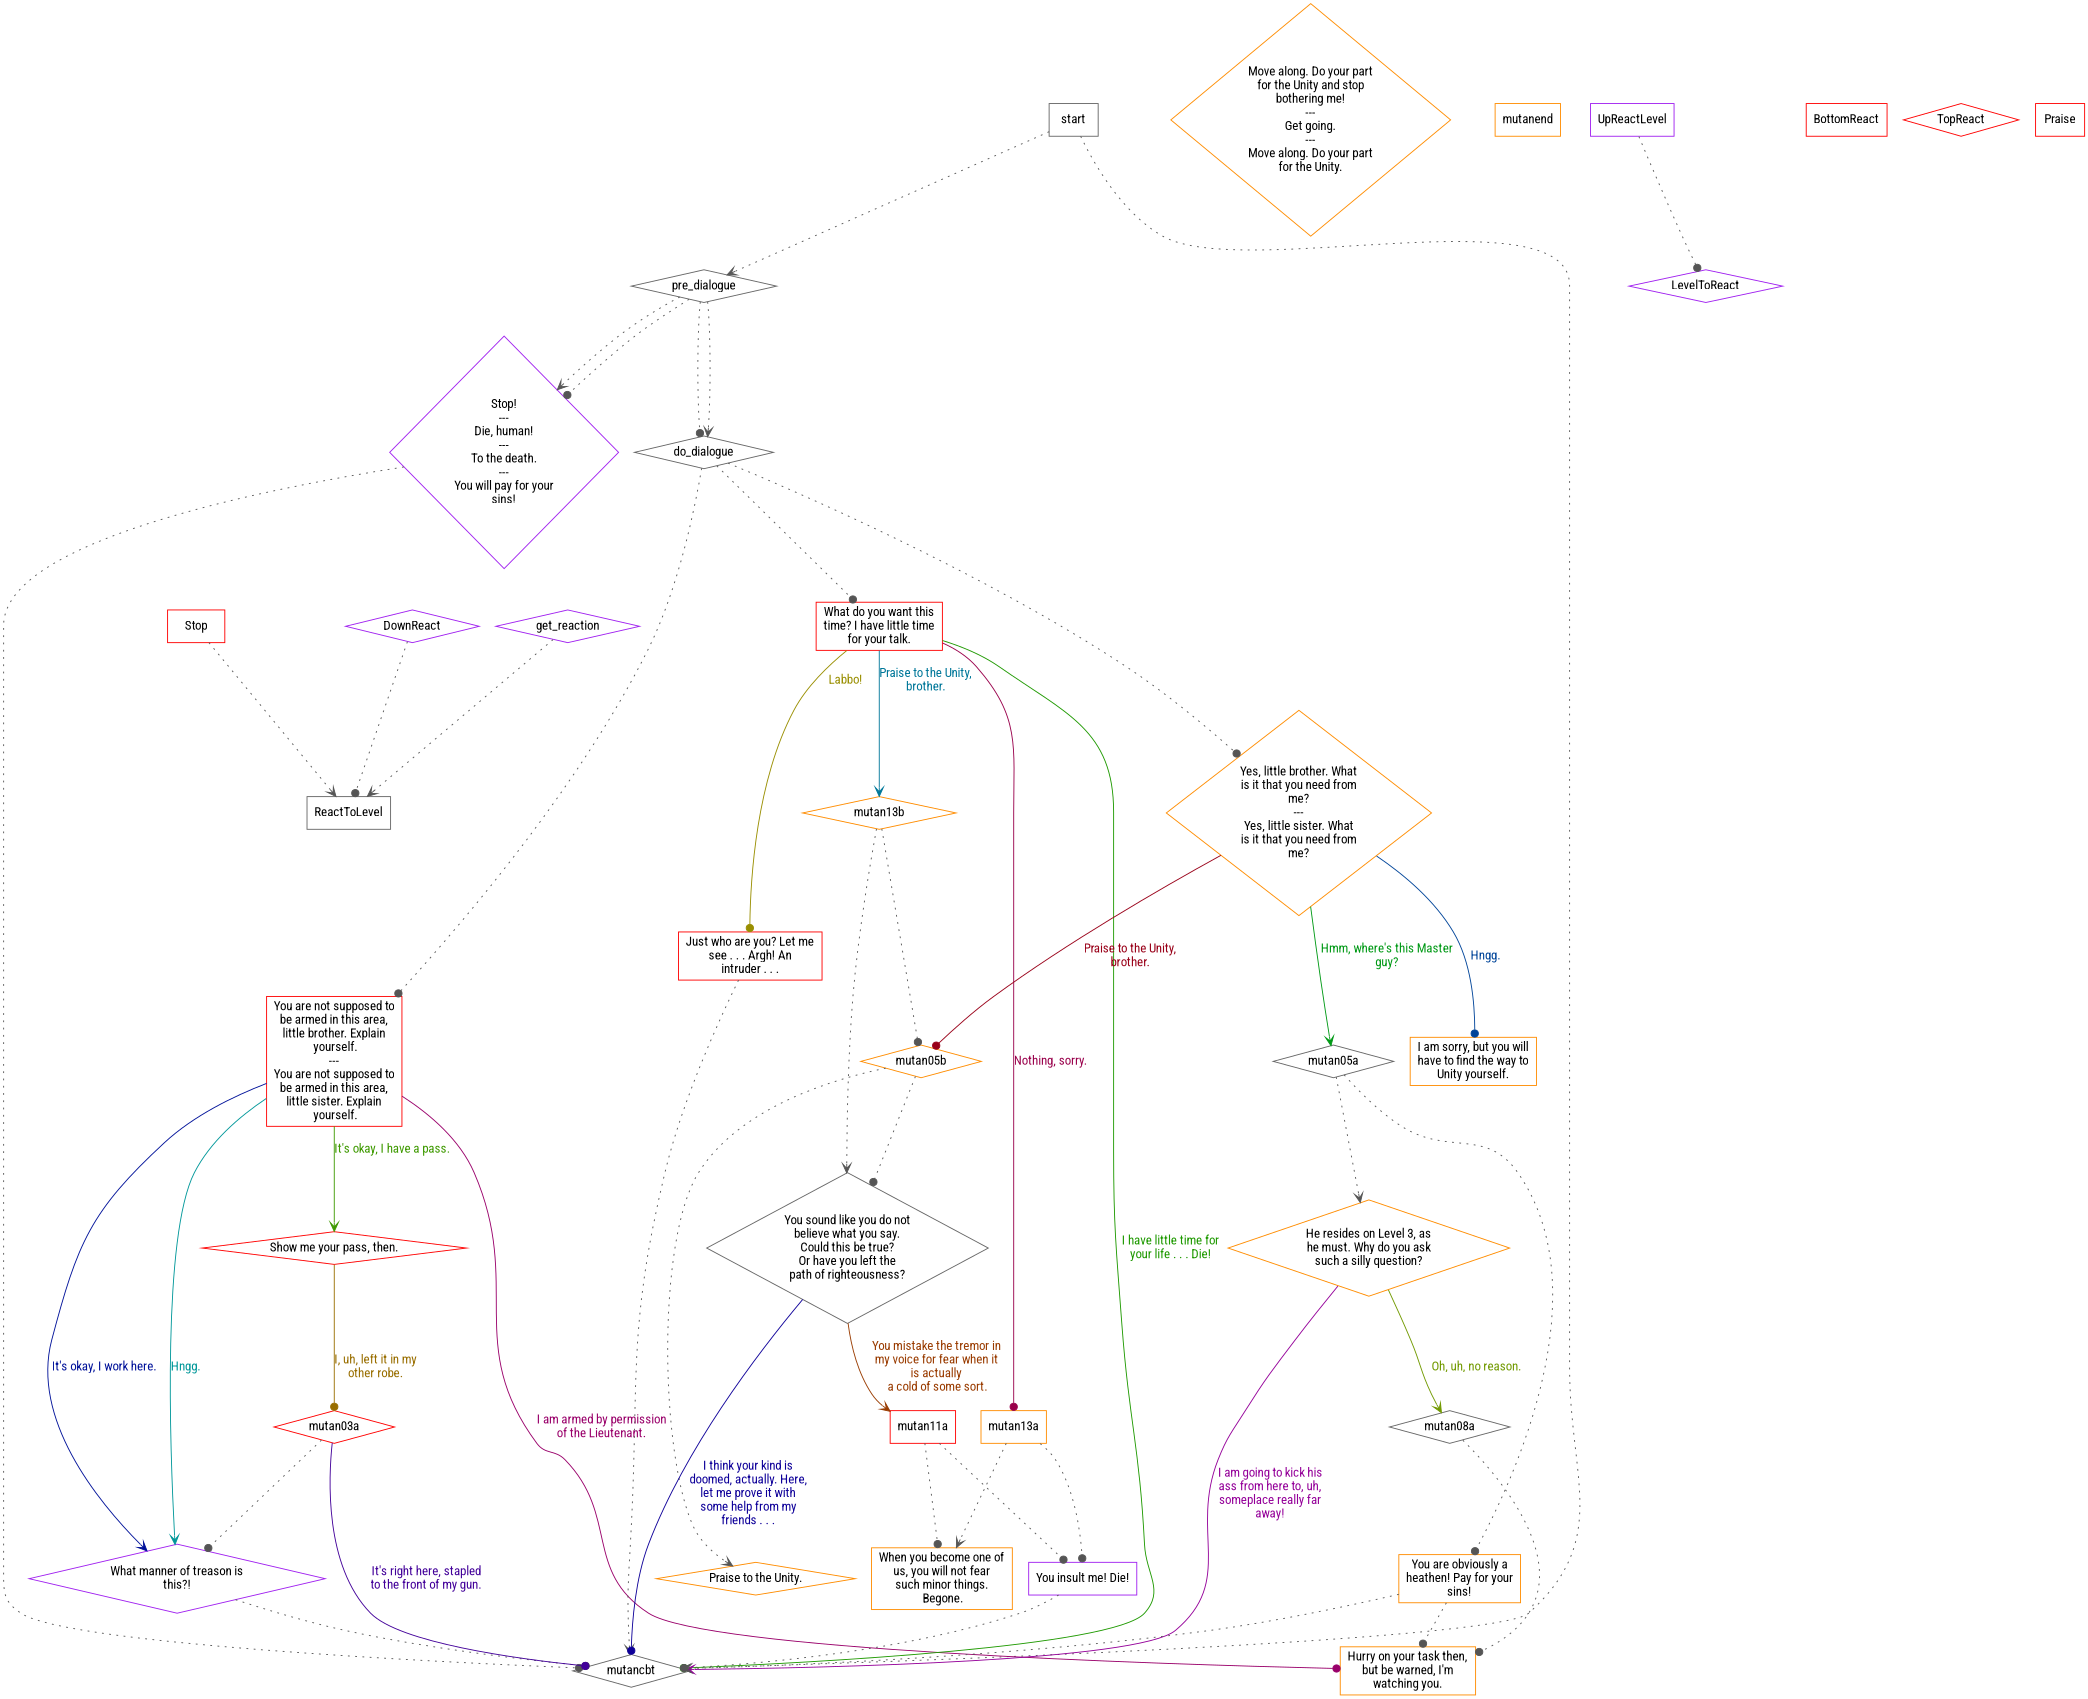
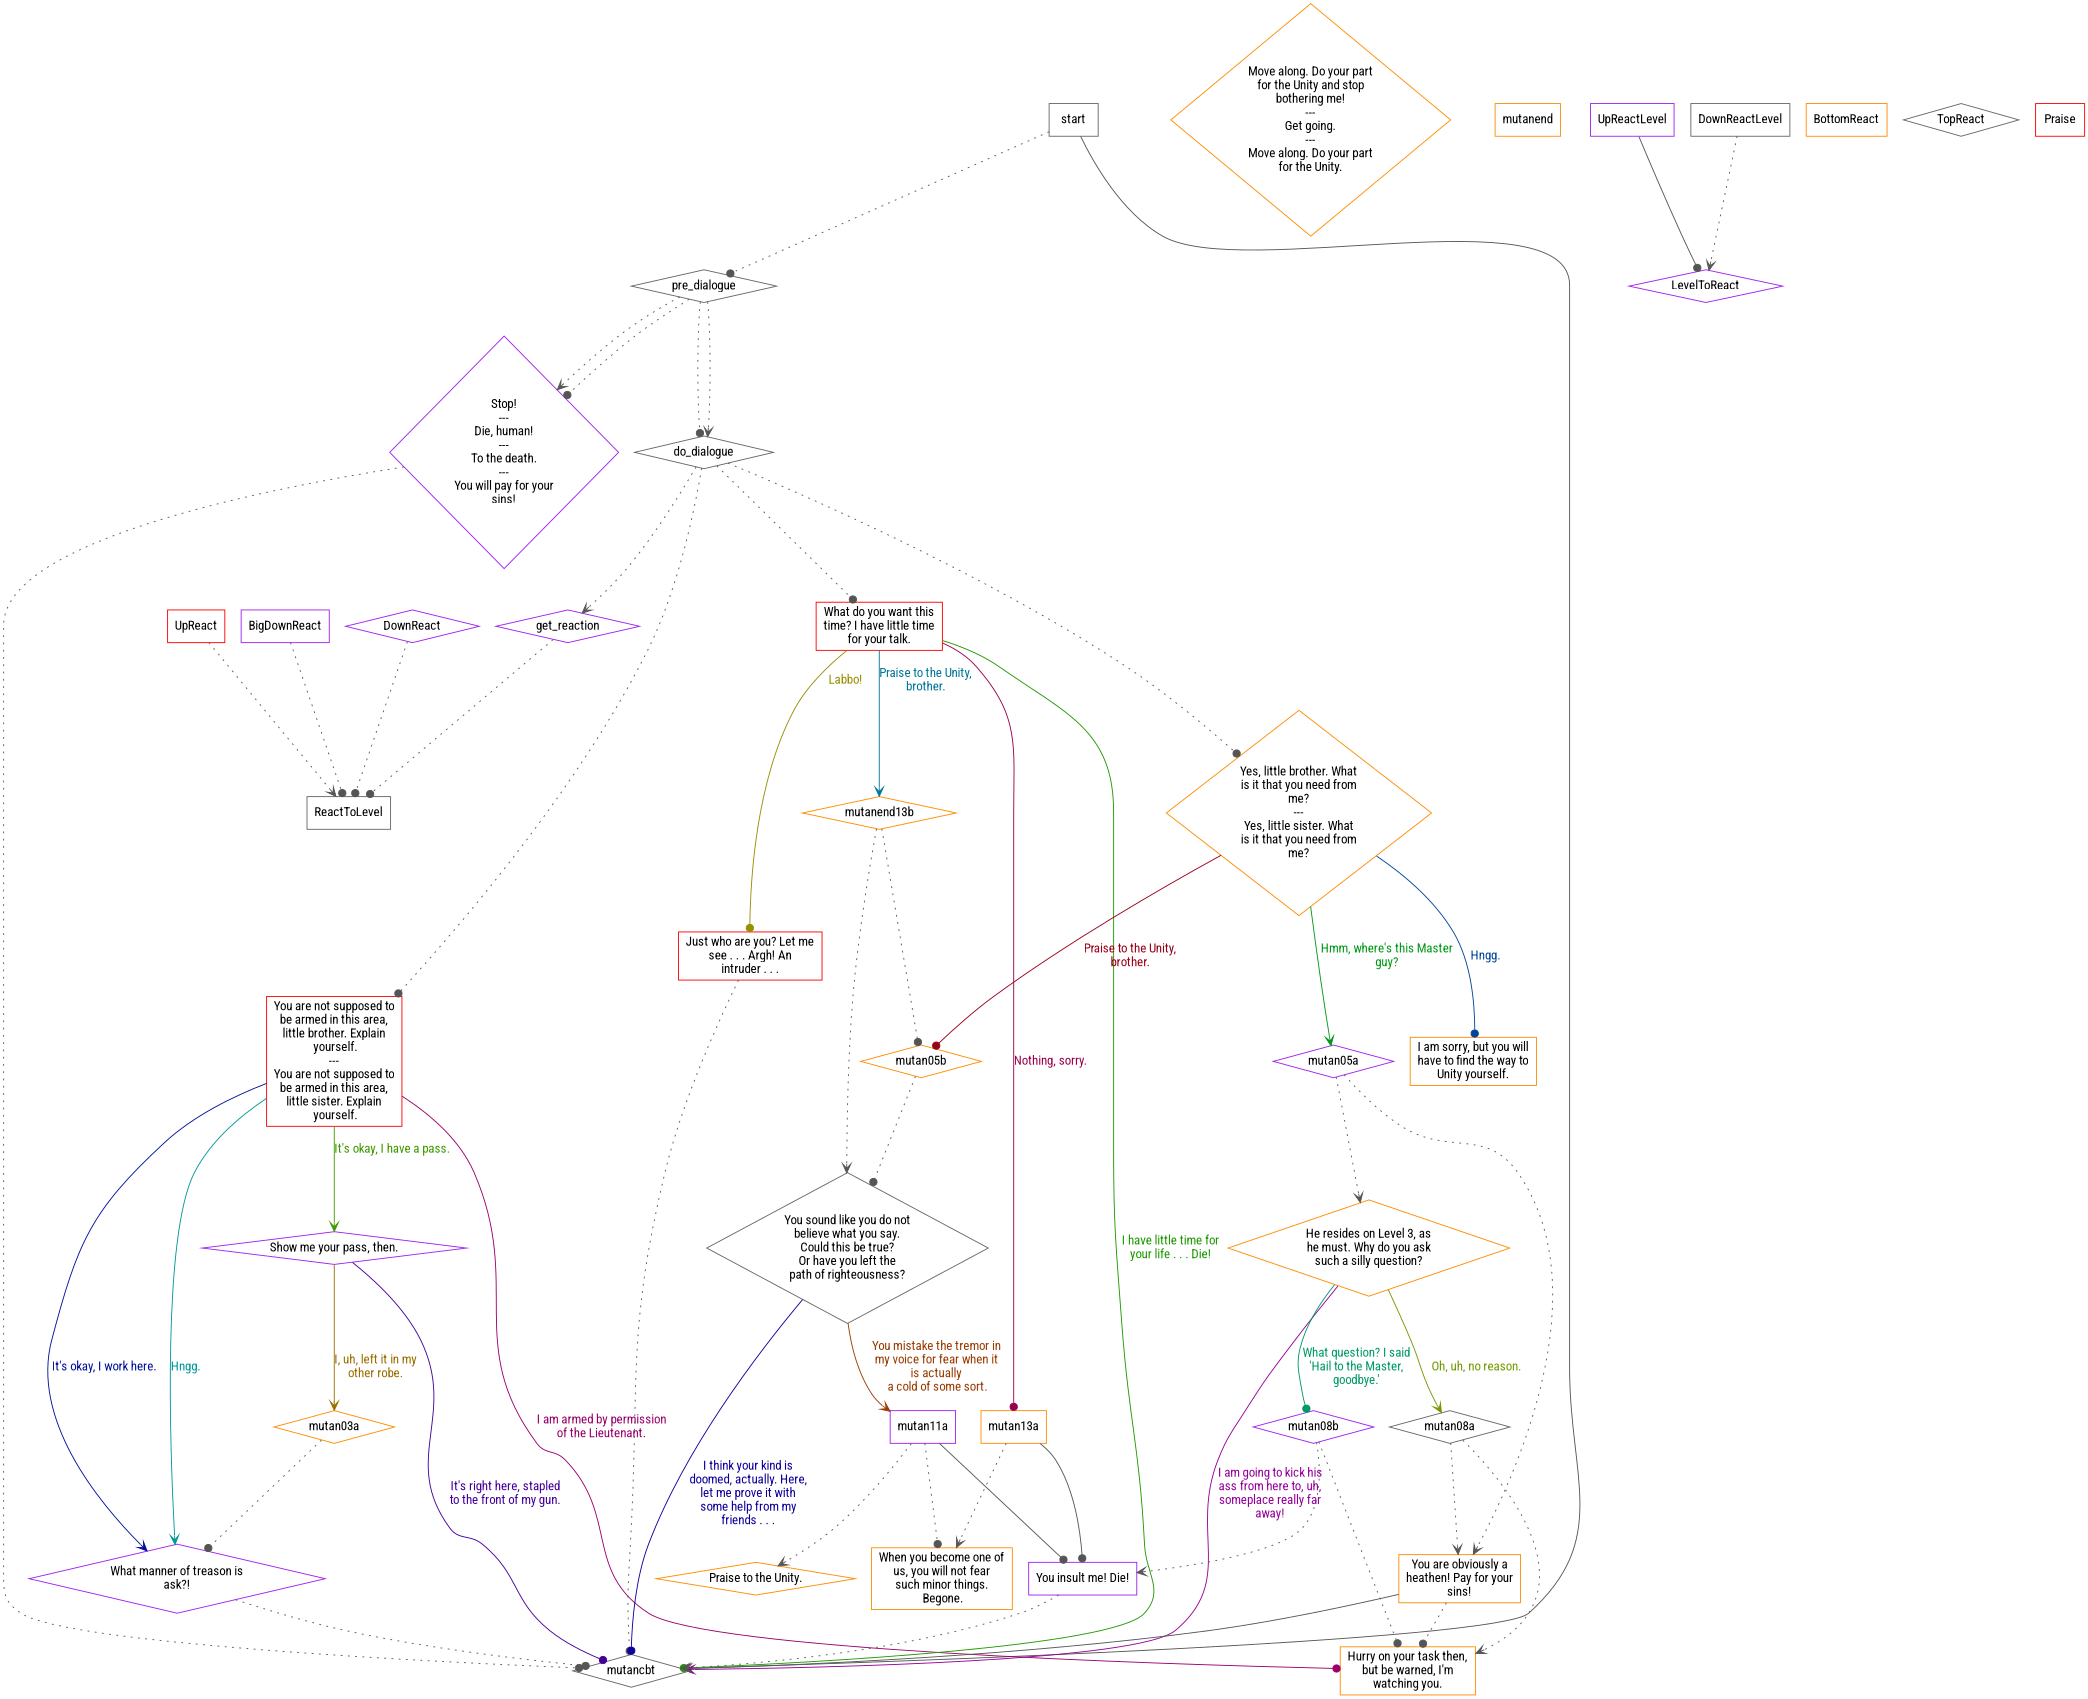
none -> (1740, 120)
(1847, 120) -> (1847, 120)
(1961, 120) -> (1961, 120)
(892, 201) -> (892, 201)
(1666, 201) -> (1666, 201)
none -> (648, 541)
(196, 626) -> (196, 626)
none -> (285, 626)
(463, 716) -> (463, 716)
(879, 813) -> (879, 813)
(1333, 1061) -> (1333, 1061)
(1570, 1099) -> (1570, 1099)
(334, 1248) -> (334, 1248)
(1550, 1261) -> (1550, 1261)
(673, 1263) -> (855, 1509)
(641, 1306) -> (641, 1306)
(334, 1334) -> (334, 1334)
(334, 1427) -> (334, 1427)
(923, 1427) -> (923, 1427)
none -> (1313, 1427)
none -> (1454, 1494)
(1071, 1495) -> (1071, 1495)
(1000, 1500) -> (1000, 1500)
(1534, 1545) -> (1534, 1545)
(177, 1579) -> (177, 1579)
(387, 1624) -> (431, 1485)
(896, 1644) -> (896, 1644)
(1047, 1648) -> (1047, 1648)
